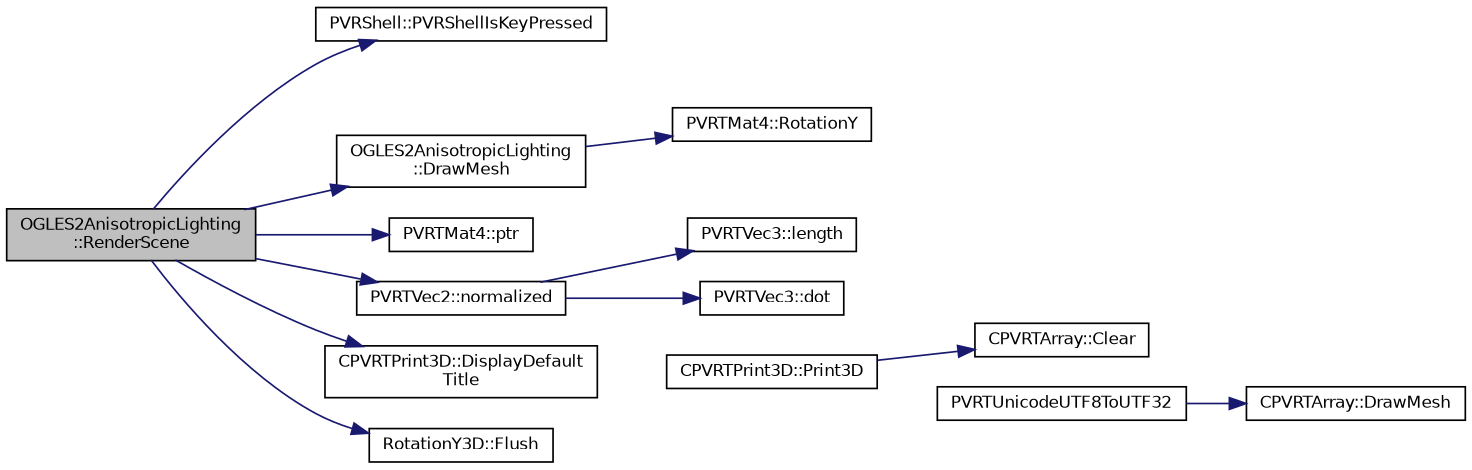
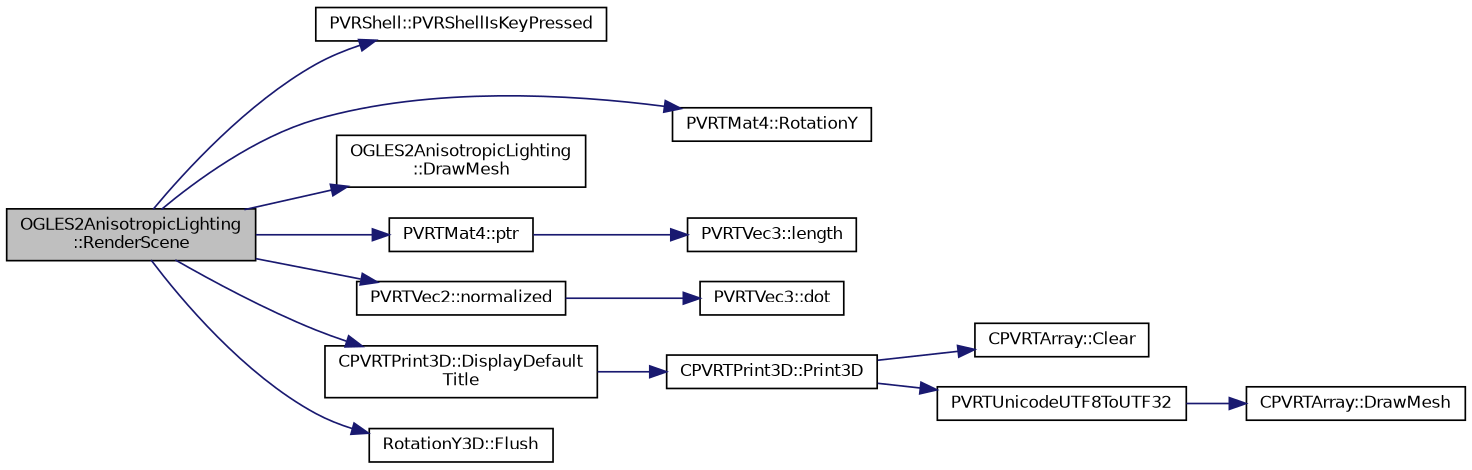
(620, 142) -> (400, 103)
(608, 268) -> (602, 235)
none -> (624, 372)
none -> (899, 386)
